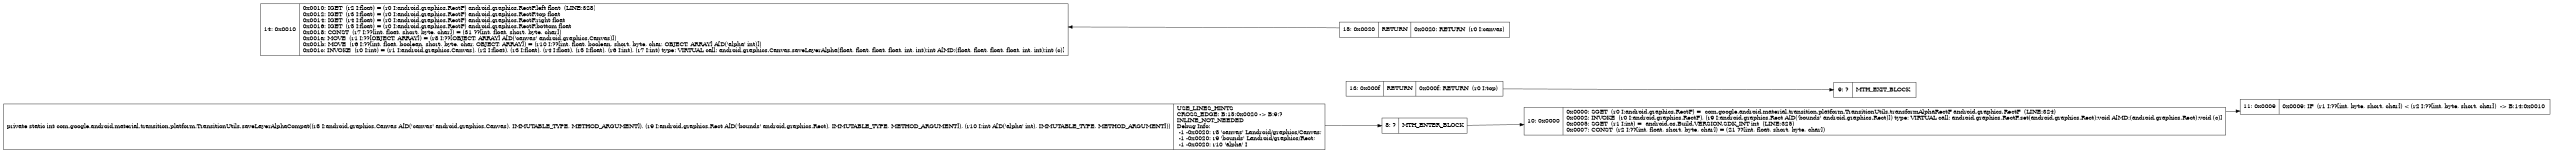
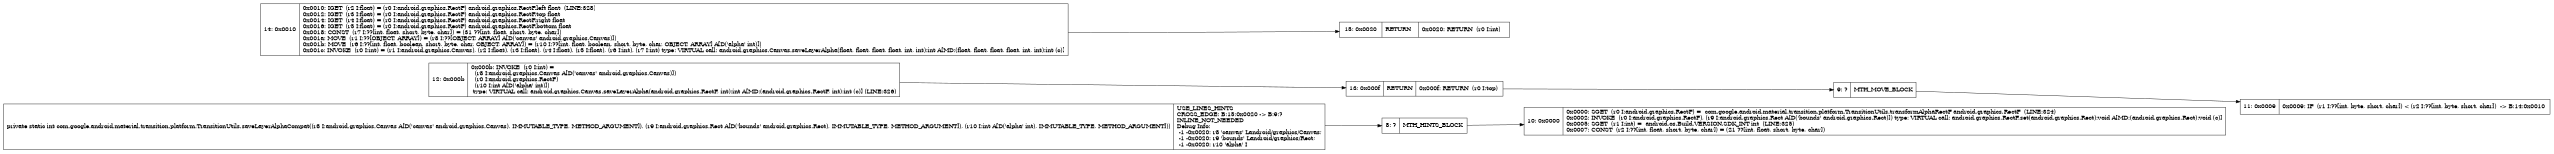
(1206, 27) -> (1202, 32)
(1460, 30) -> (1462, 30)
none -> (664, 80)
(1883, 90) -> (1883, 90)
(2231, 111) -> (2076, 96)
(1433, 125) -> (1433, 125)
